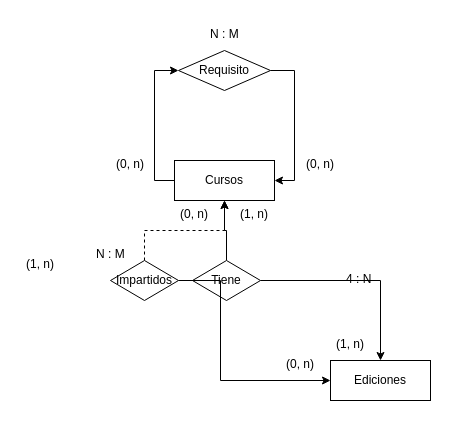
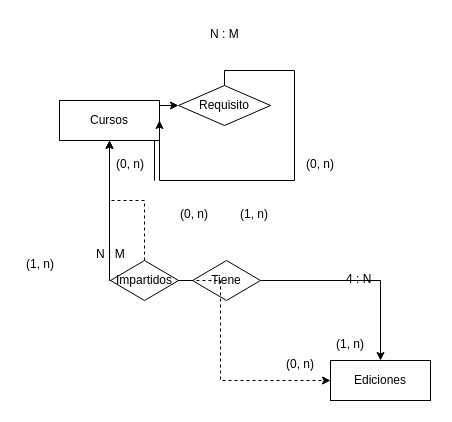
(225, 71) -> (225, 106)
(225, 181) -> (110, 121)
(221, 369) -> (221, 369)
